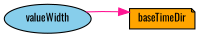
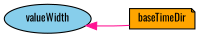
(102, 12) -> (113, 26)
